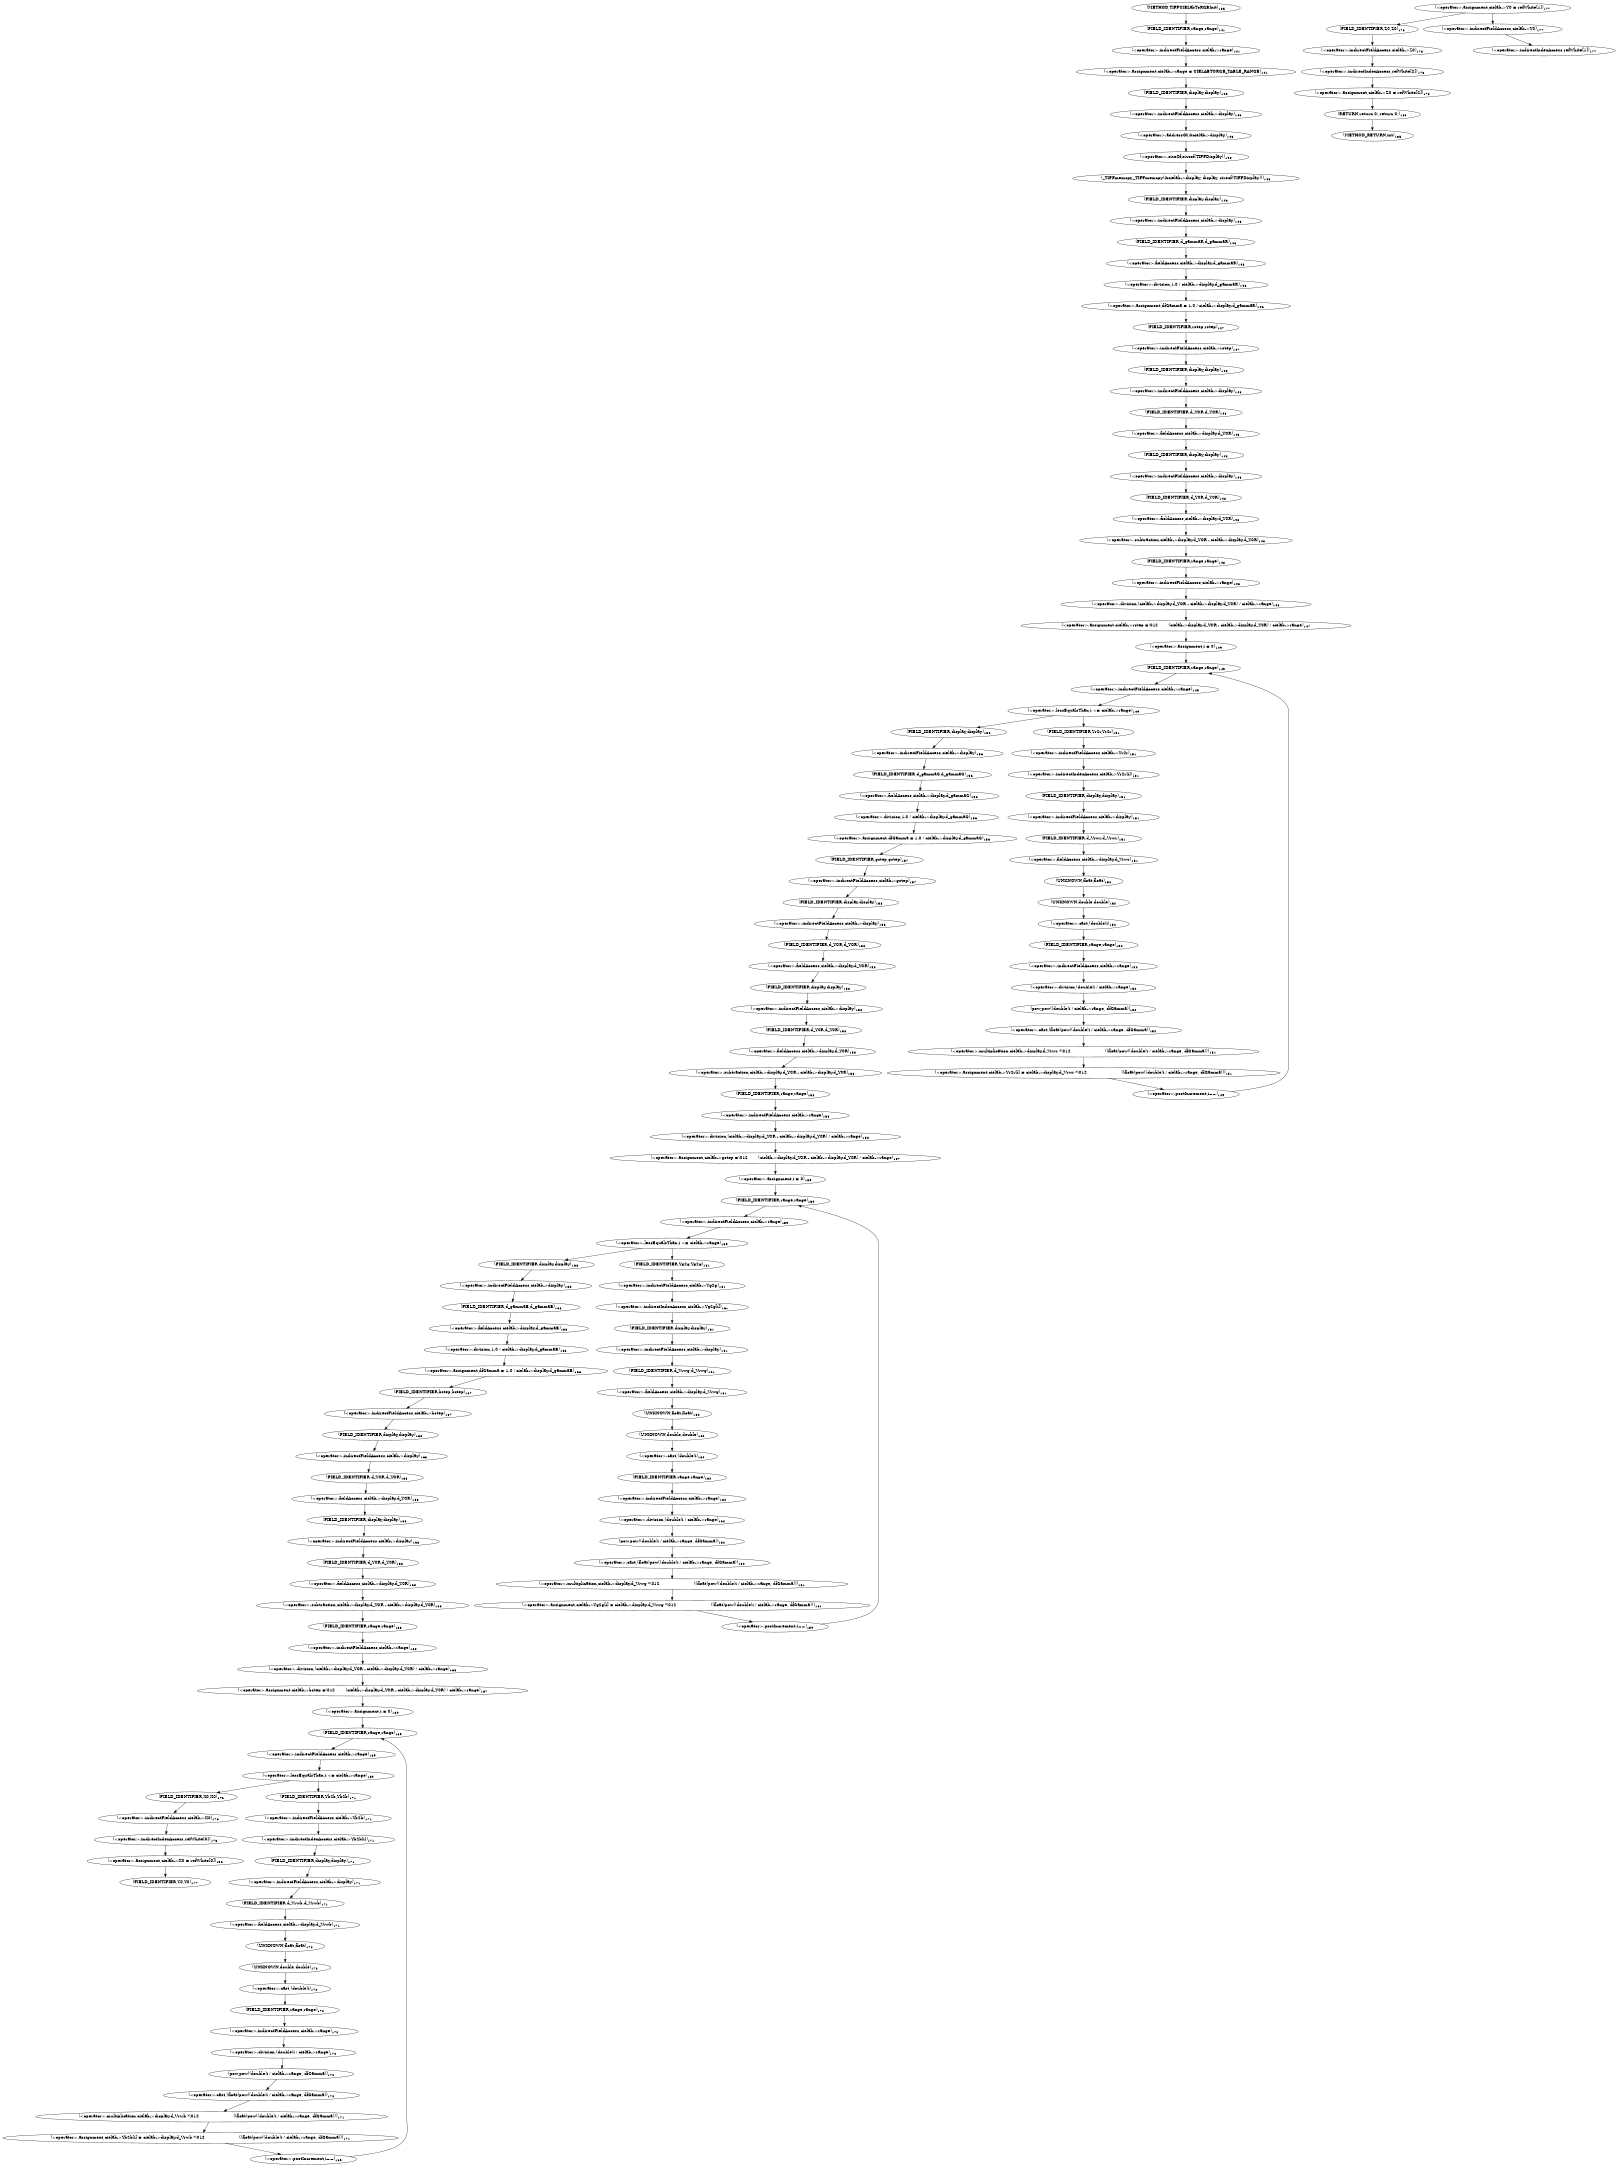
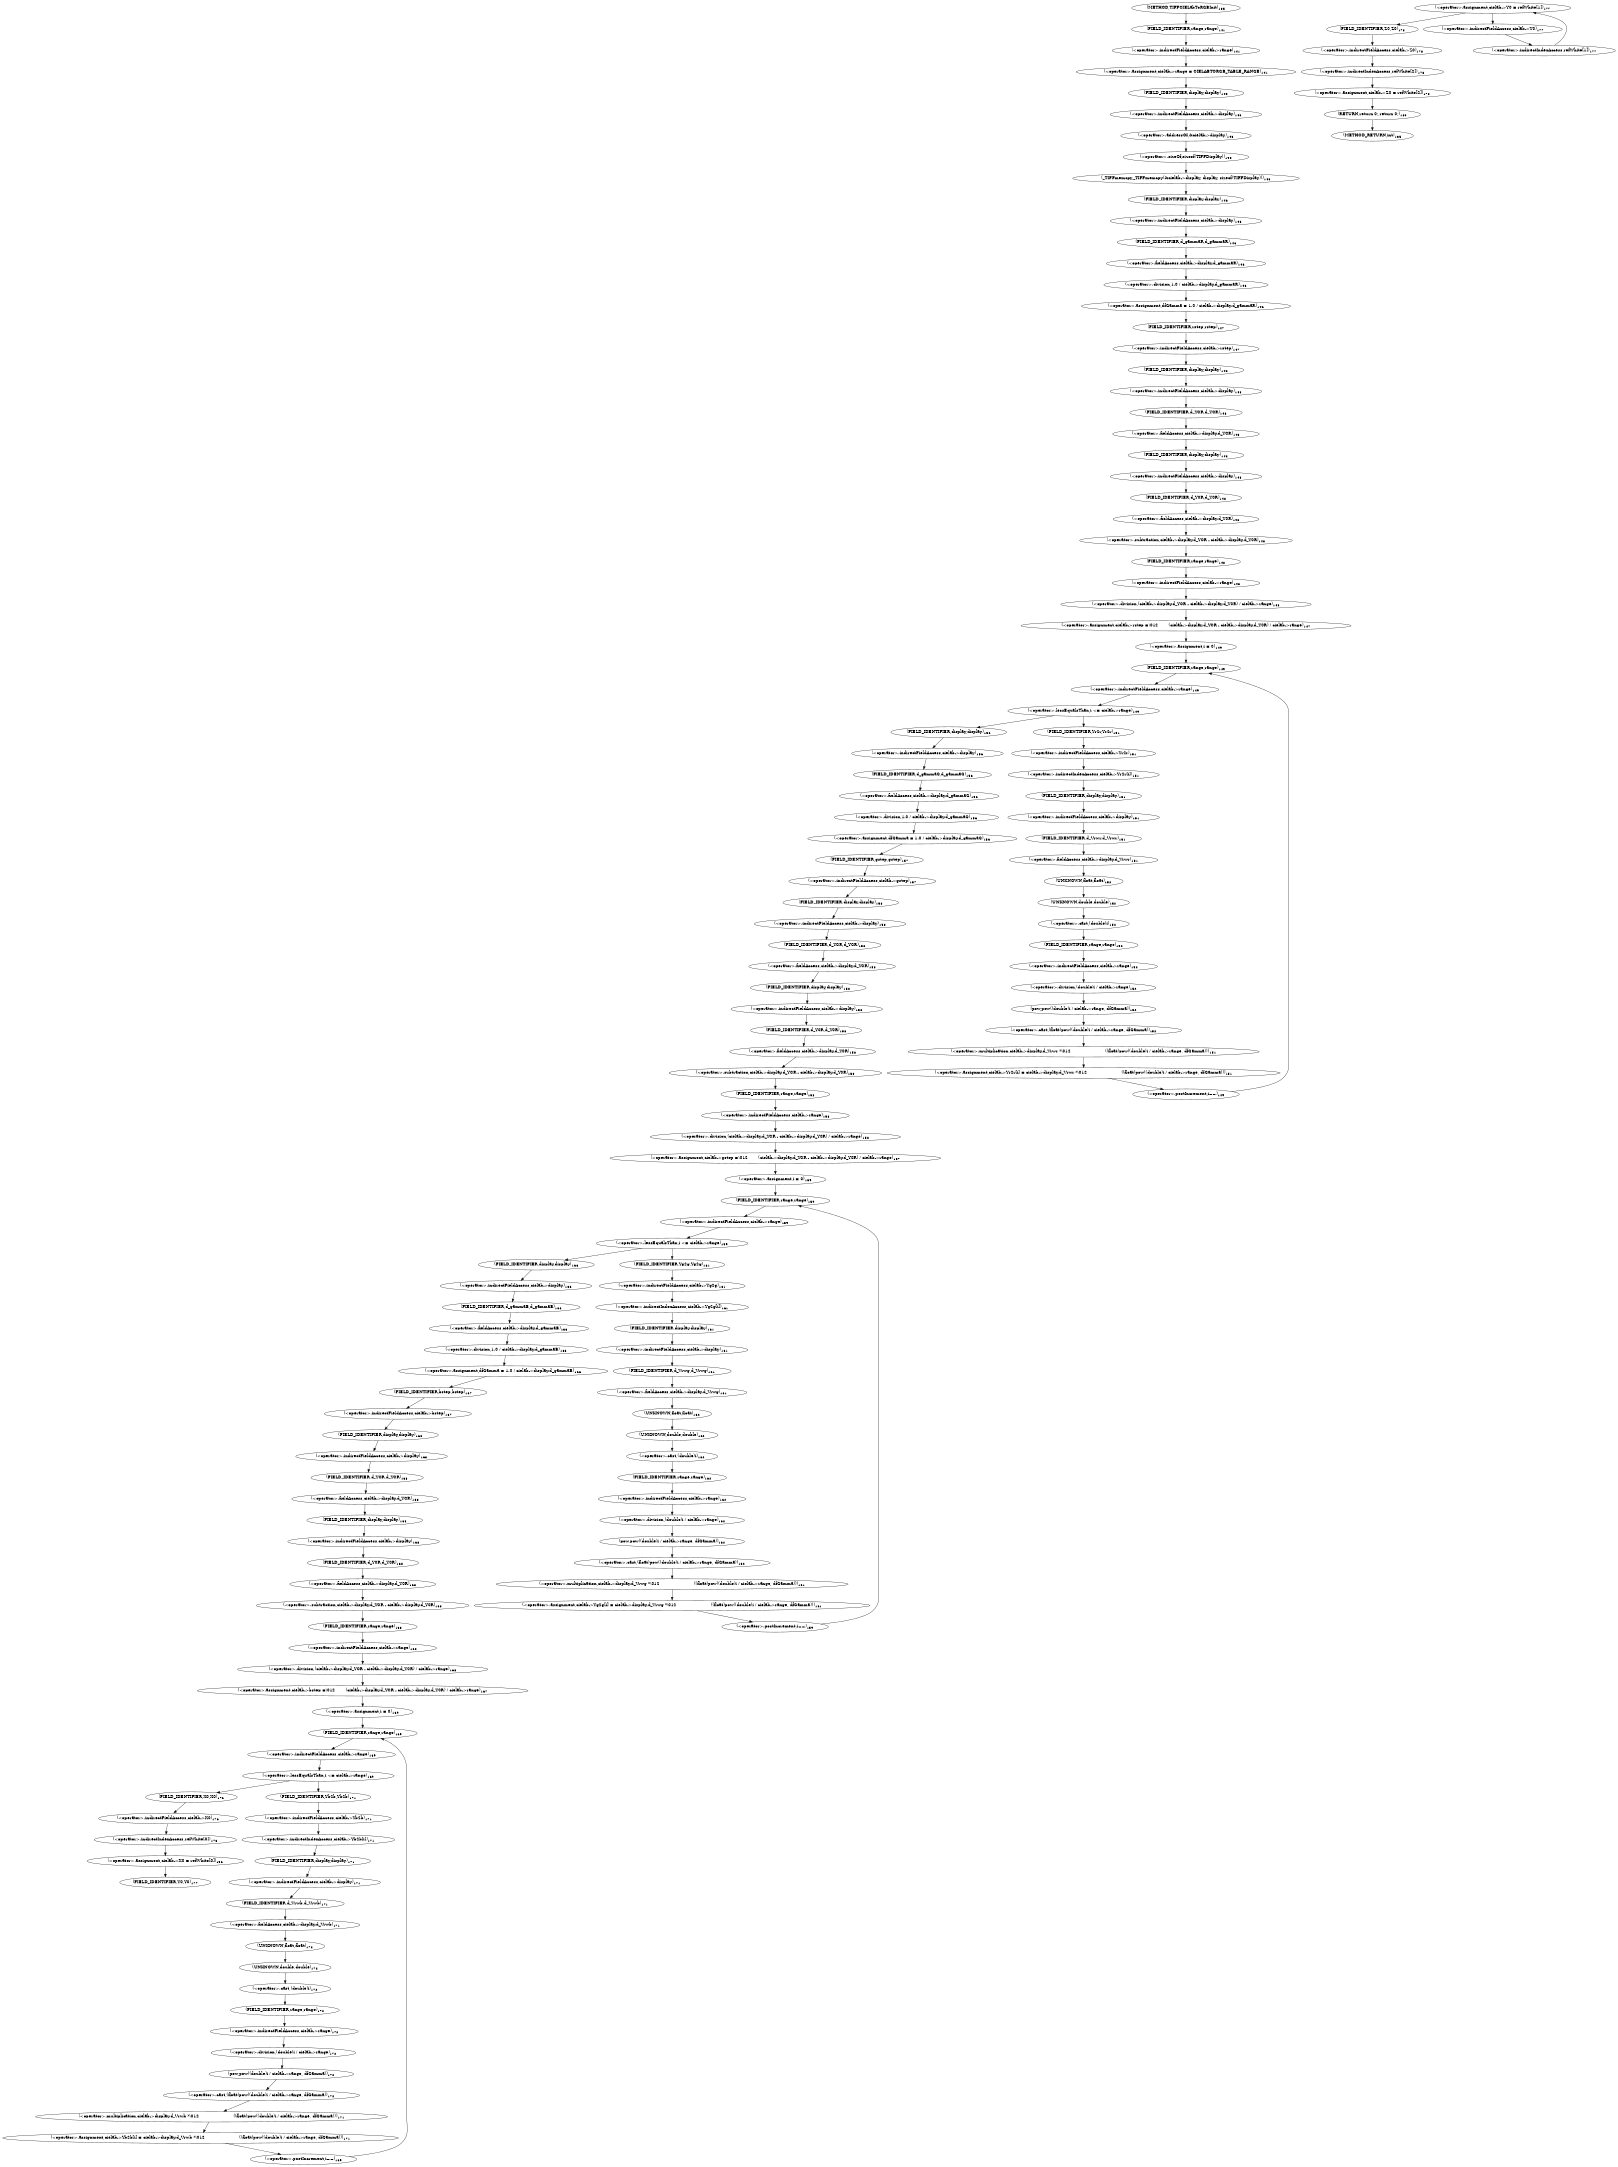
none -> (1563, 22)
